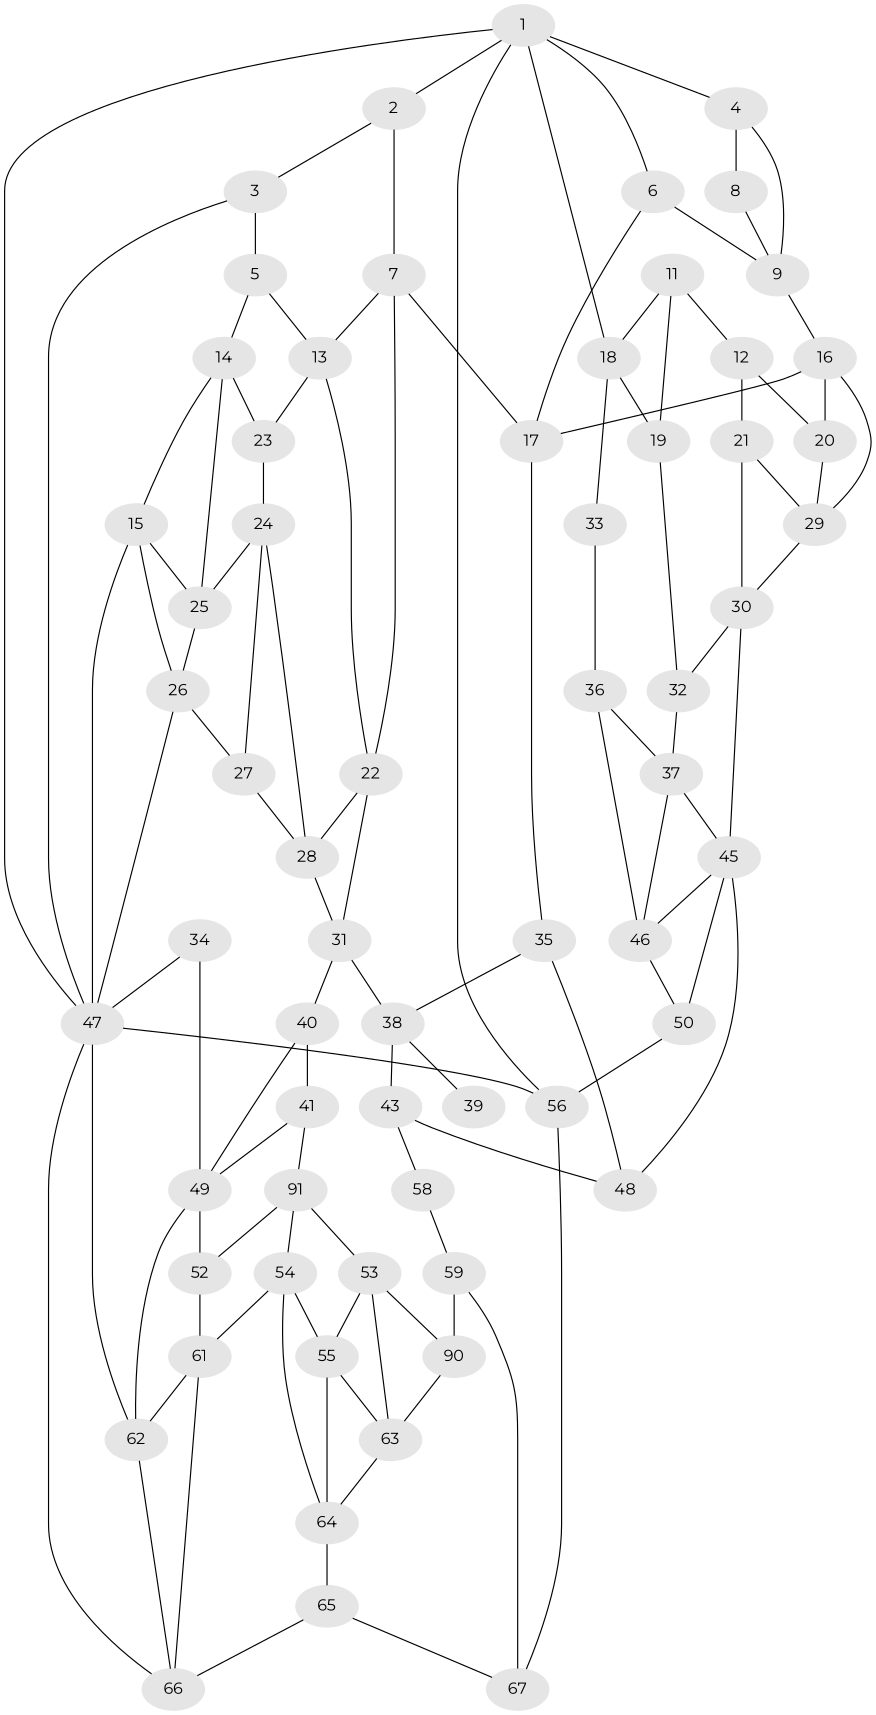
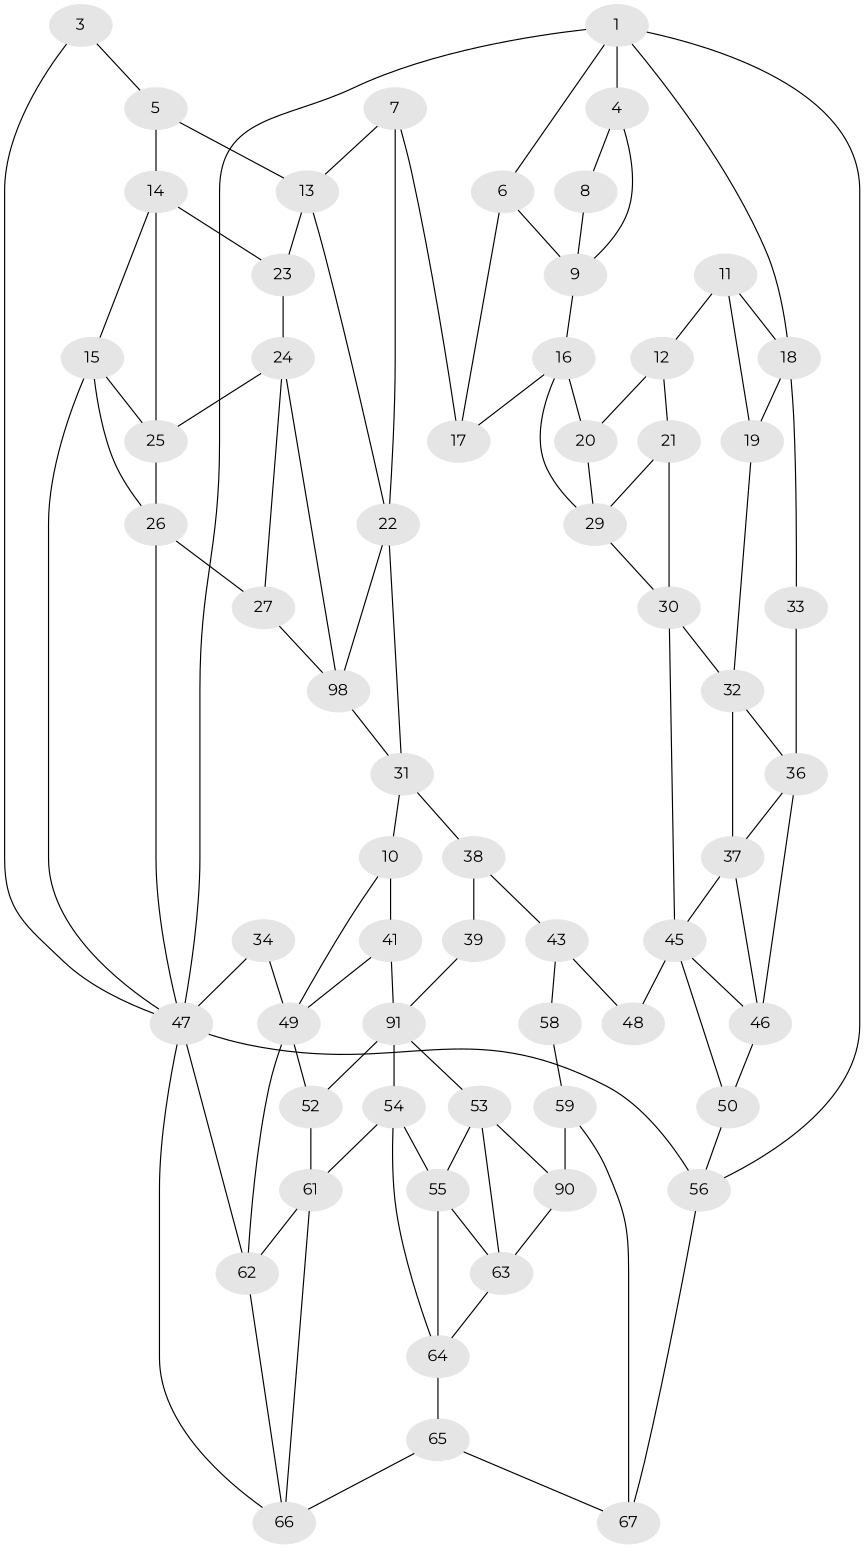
(394, 109) -> none
none -> (764, 733)
(307, 857) -> (339, 691)
(544, 941) -> none
none -> (434, 982)
(307, 1024) -> (391, 857)
